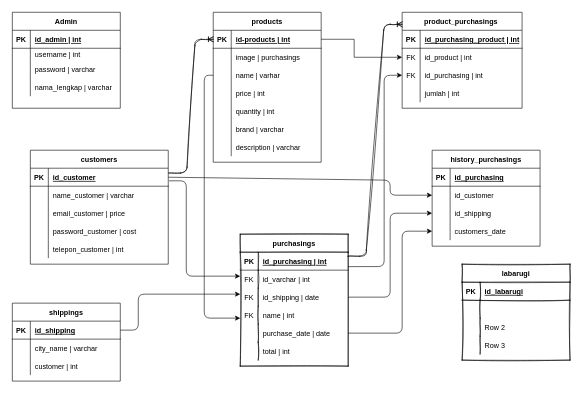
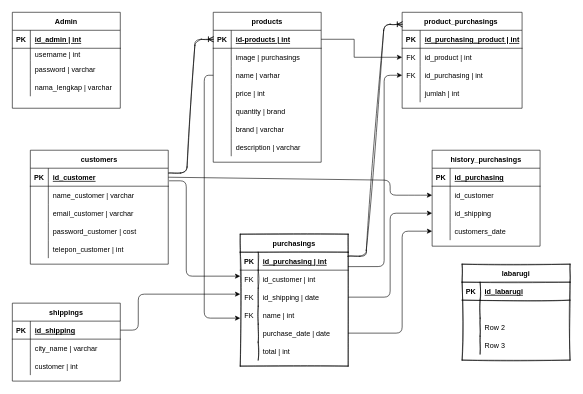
(259, 112) -> (264, 112)
(92, 214) -> (97, 214)
(290, 280) -> (292, 280)
